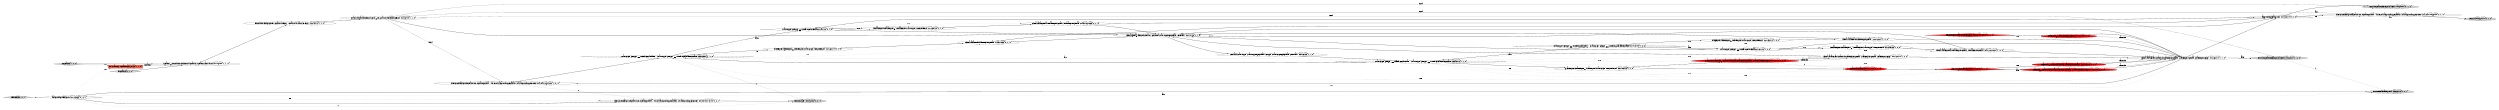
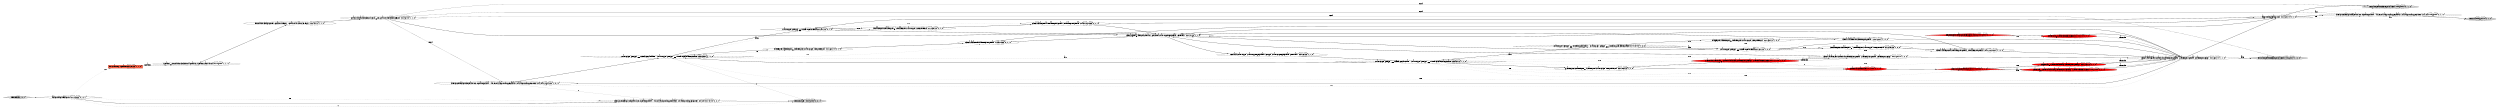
(69, 64) -> none
(125, 71) -> none
(2390, 92) -> none
